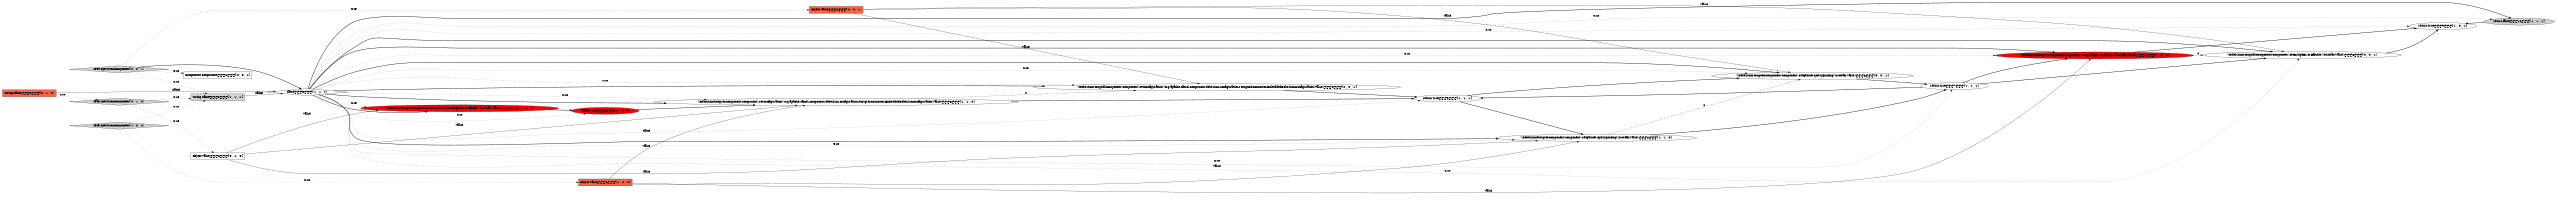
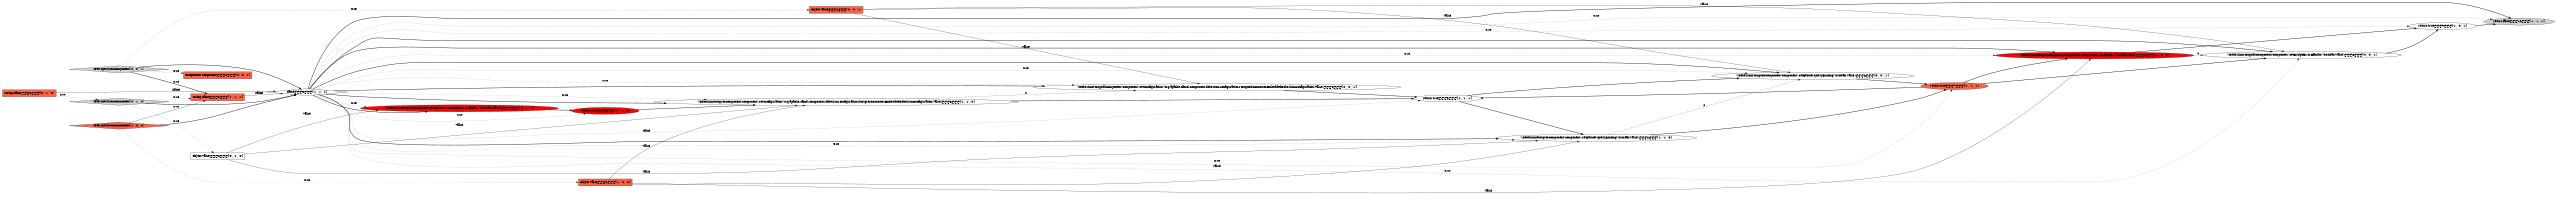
(2476, 23) -> (2485, 25)
(218, 75) -> (218, 75)
(168, 82) -> (168, 82)
(1954, 86) -> (1954, 86)
(218, 97) -> (218, 97)
none -> (220, 104)
(166, 112) -> (166, 112)
none -> (227, 113)
(119, 126) -> (119, 126)
